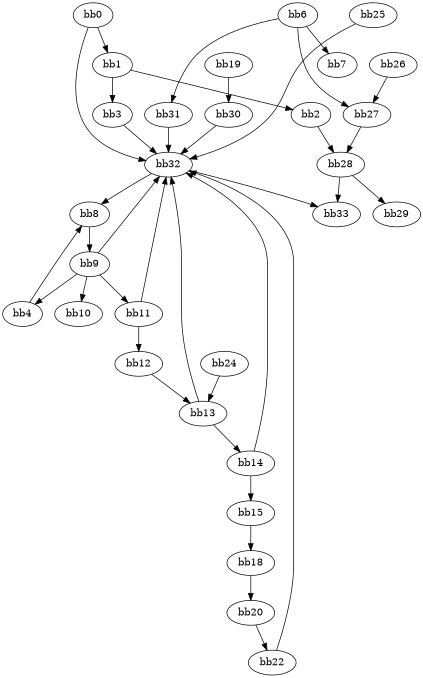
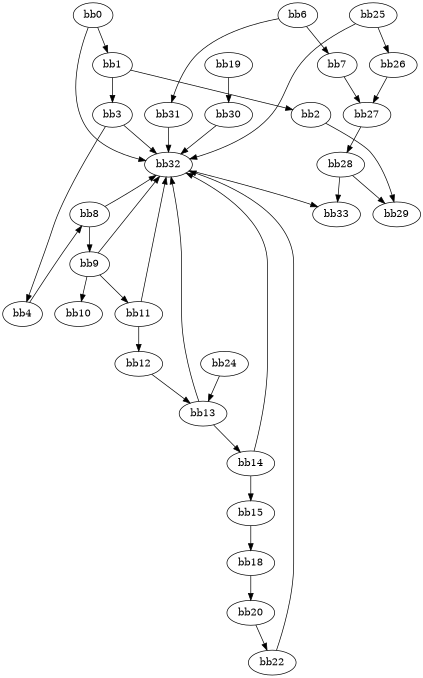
none -> (382, 37)
(308, 73) -> (350, 87)
(324, 137) -> (369, 150)
(129, 187) -> (128, 193)
(59, 287) -> (61, 208)
